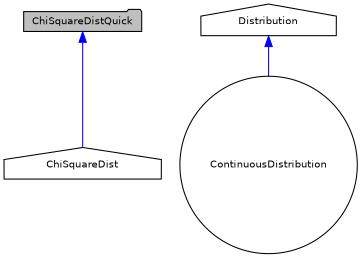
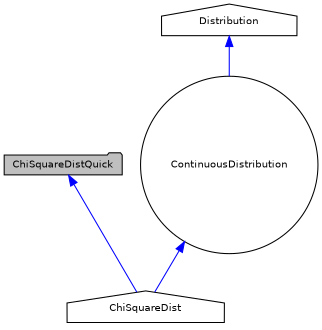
none -> (167, 271)
